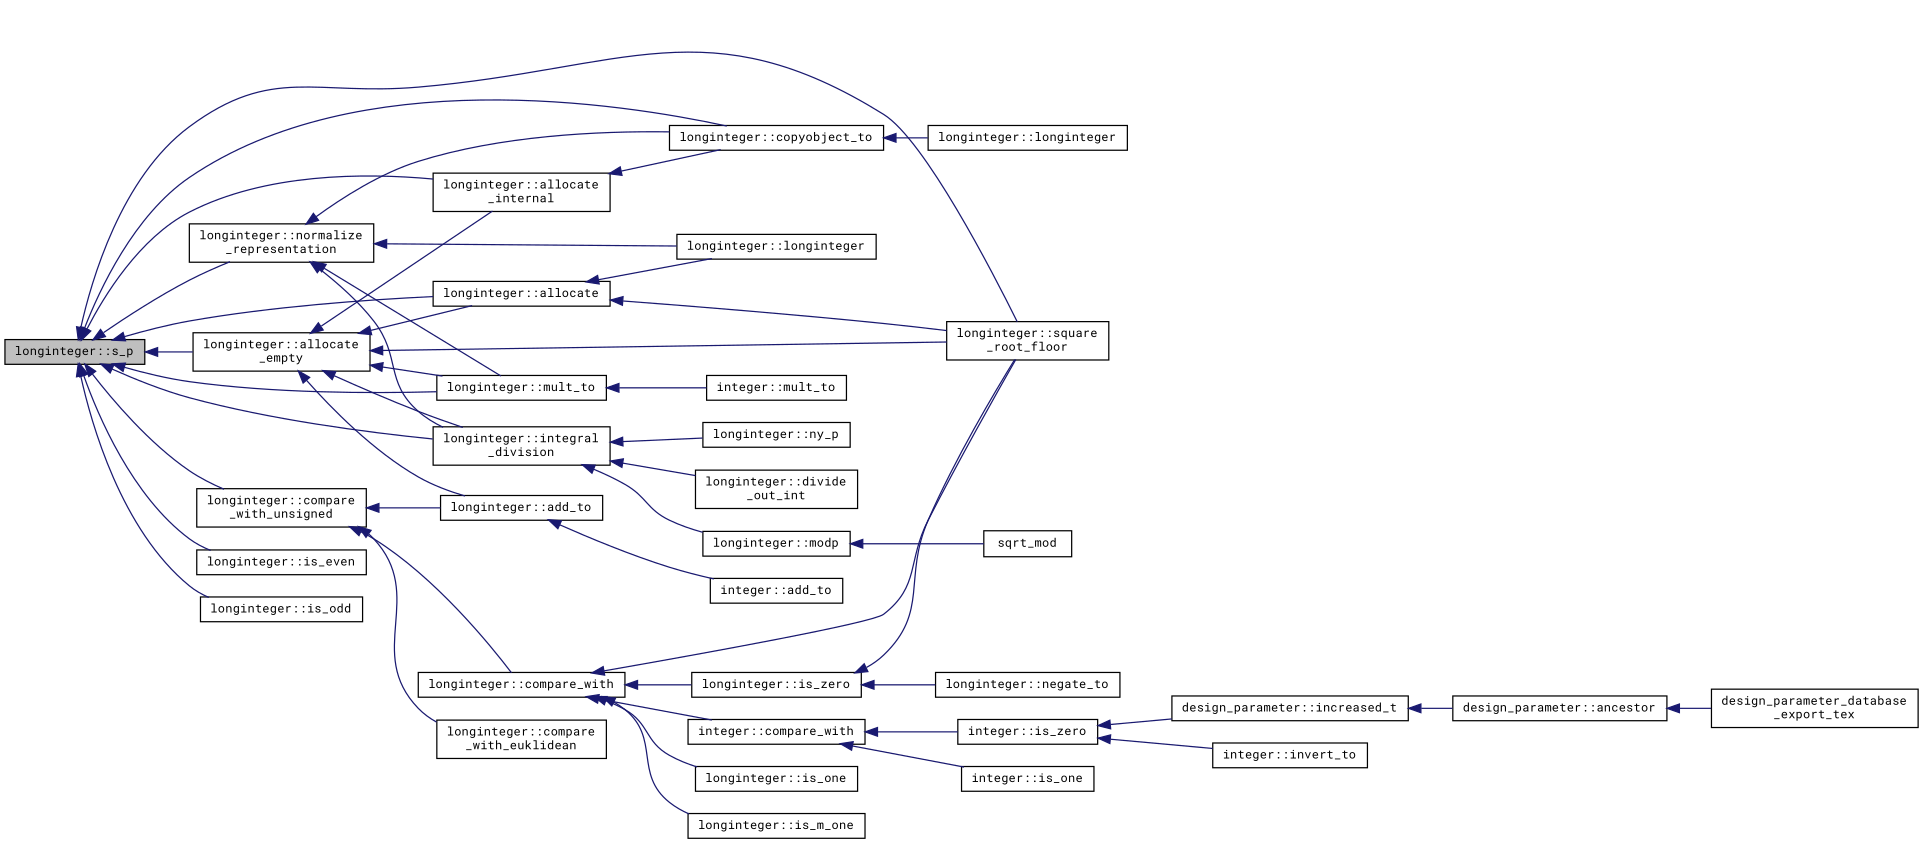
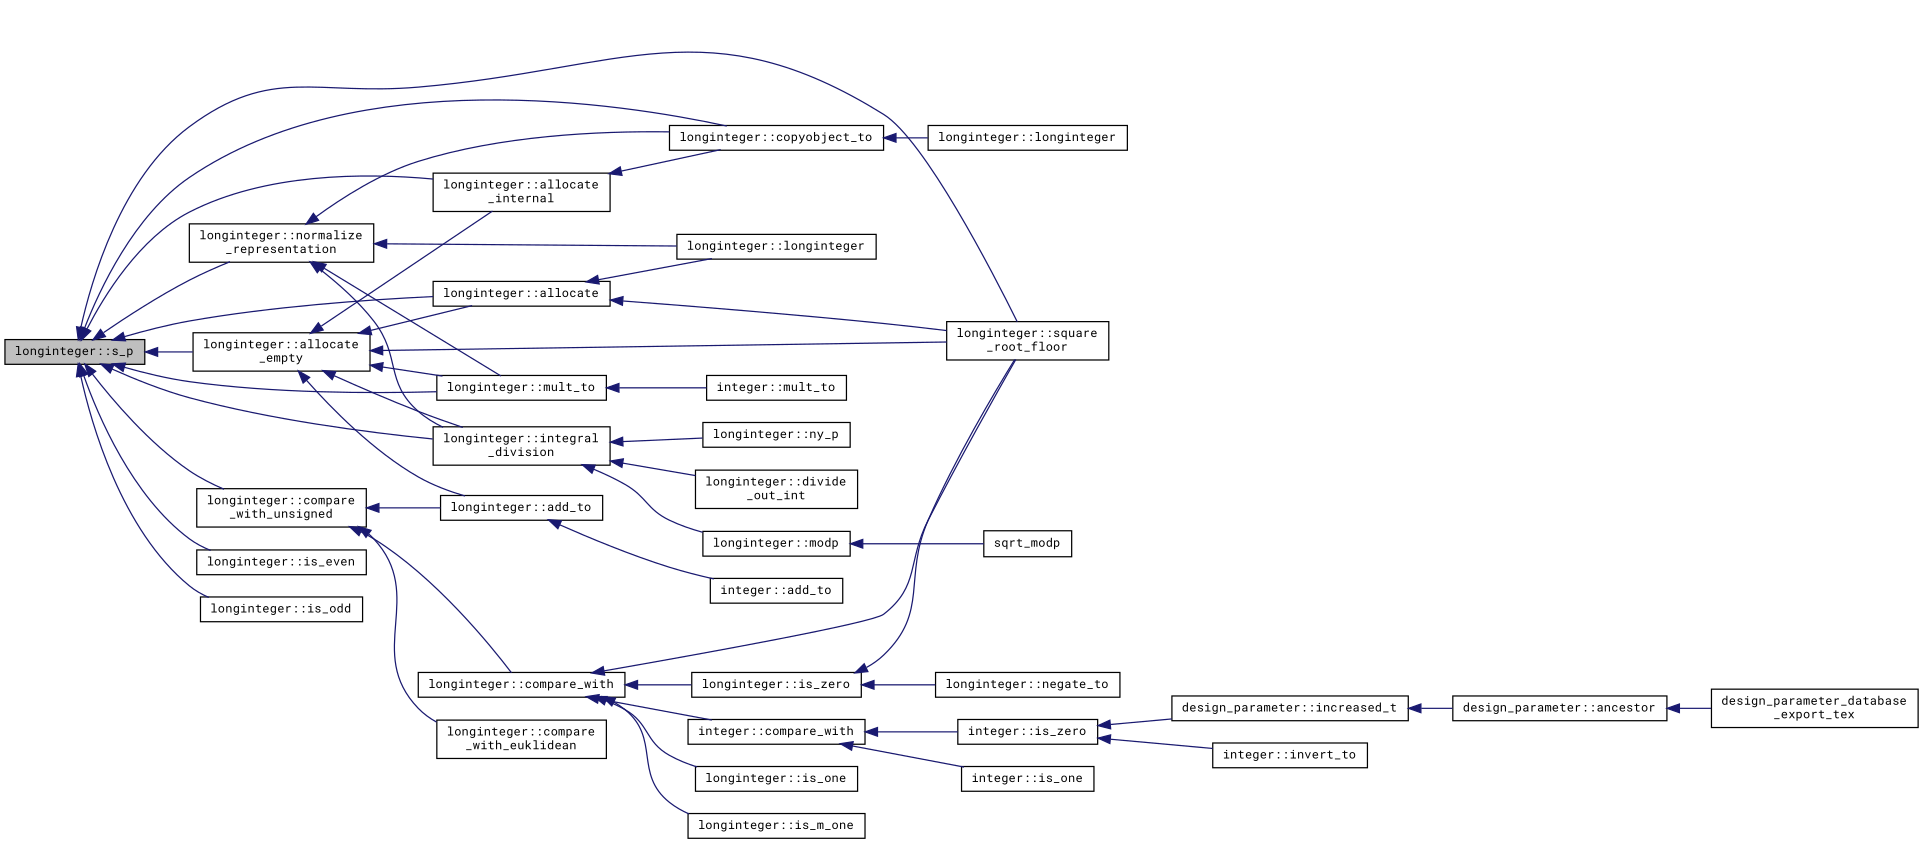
(1028, 544) -> (1028, 544)
